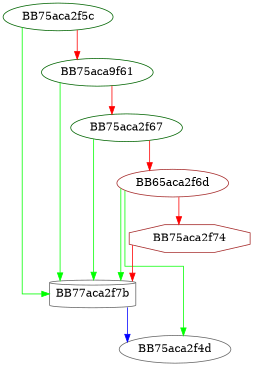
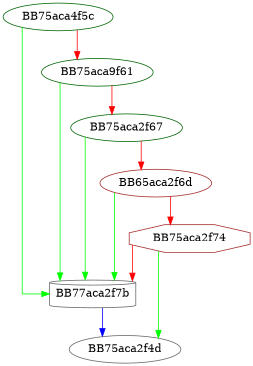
(58, 17) -> (58, 17)
(147, 266) -> (158, 291)
